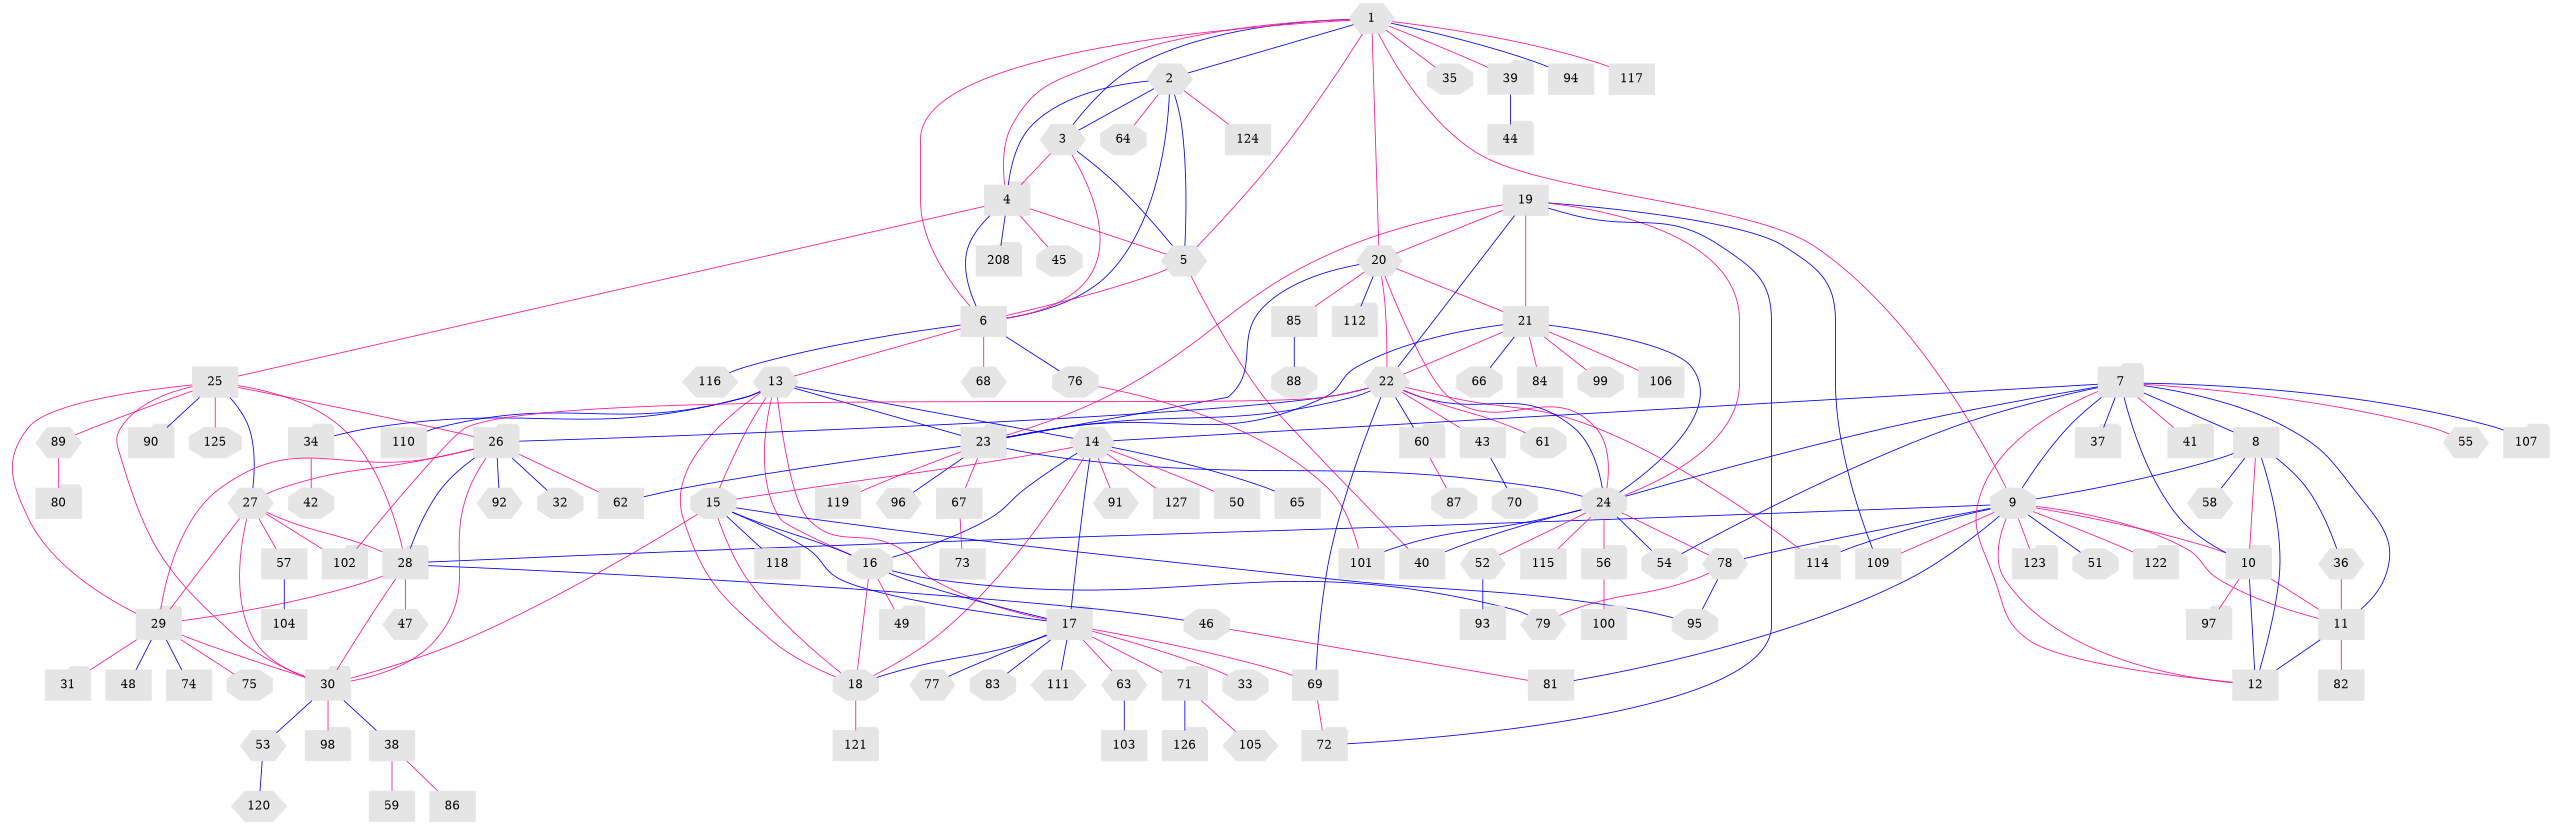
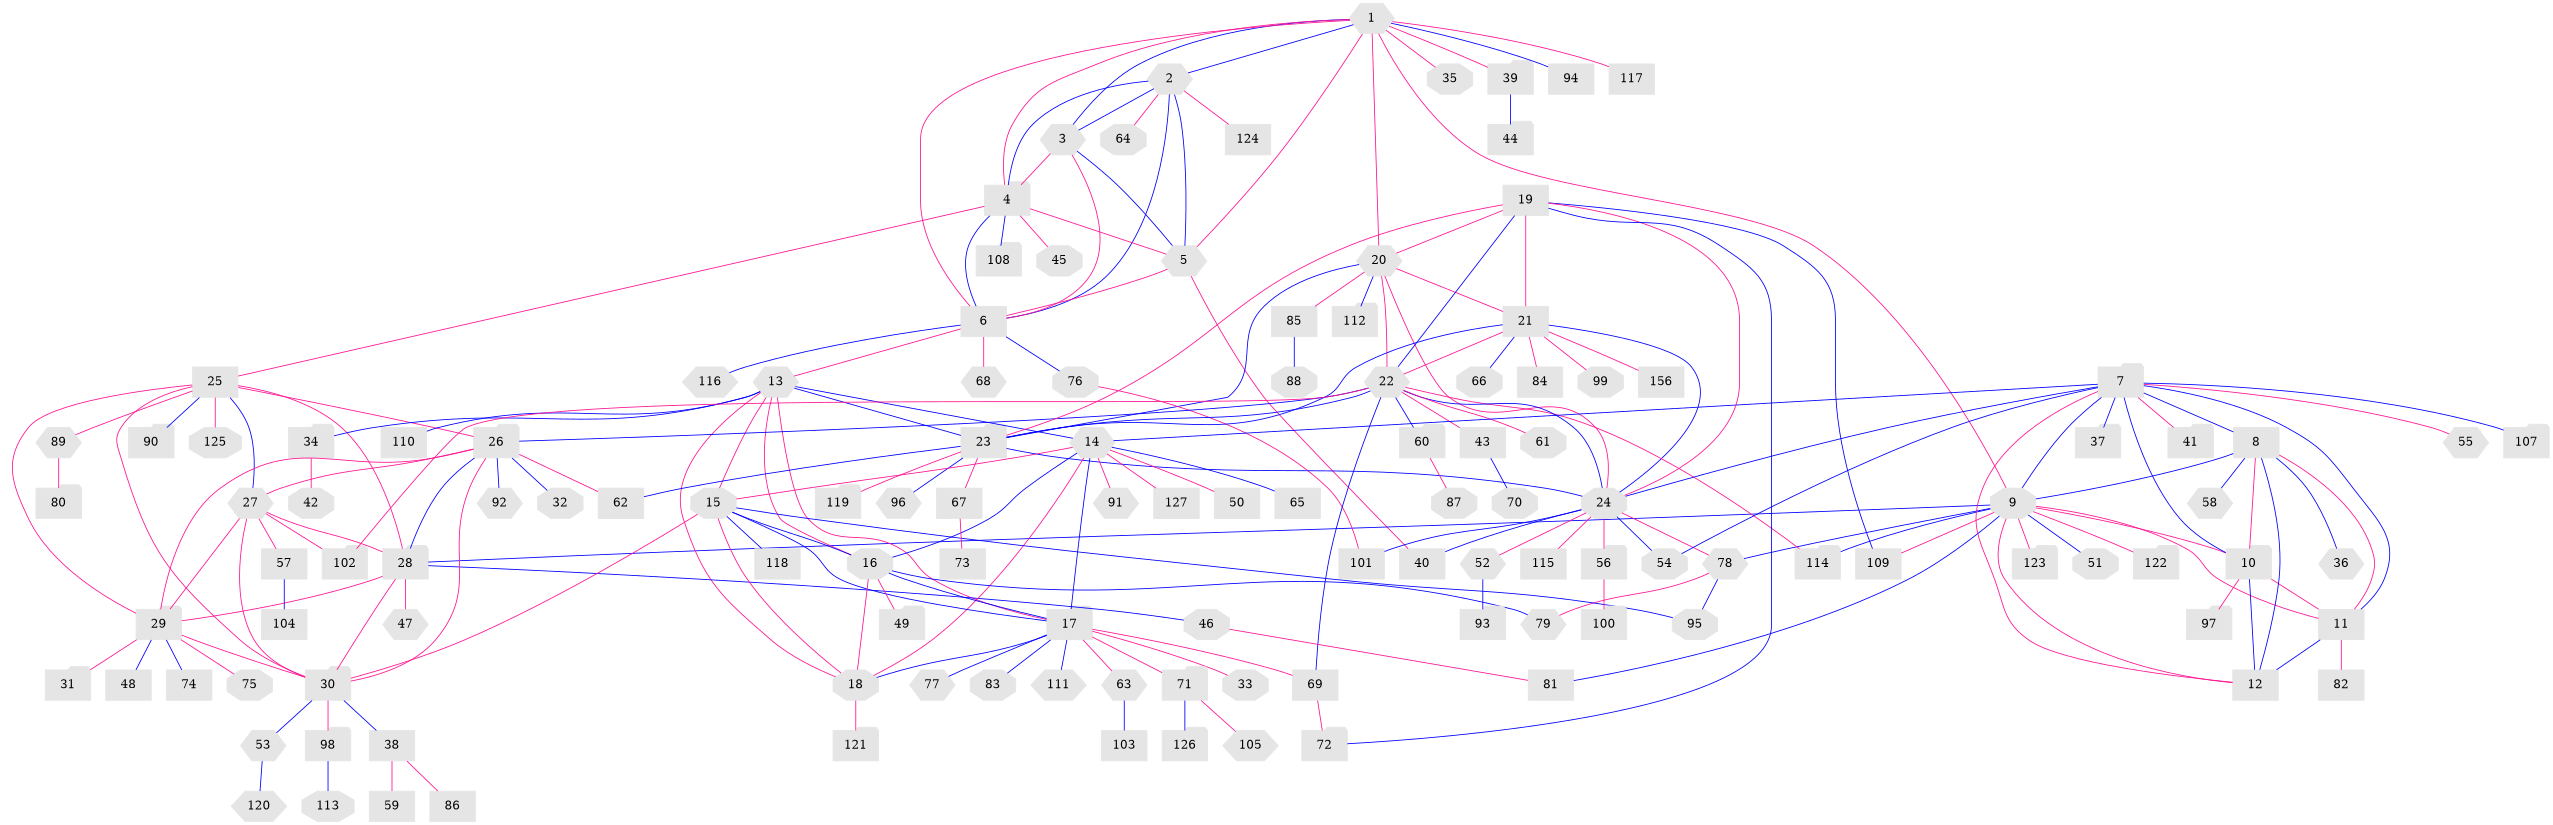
(999, 261) -> (999, 261)
(1661, 382) -> (1661, 382)
(2341, 594) -> (2356, 518)
none -> (328, 806)
